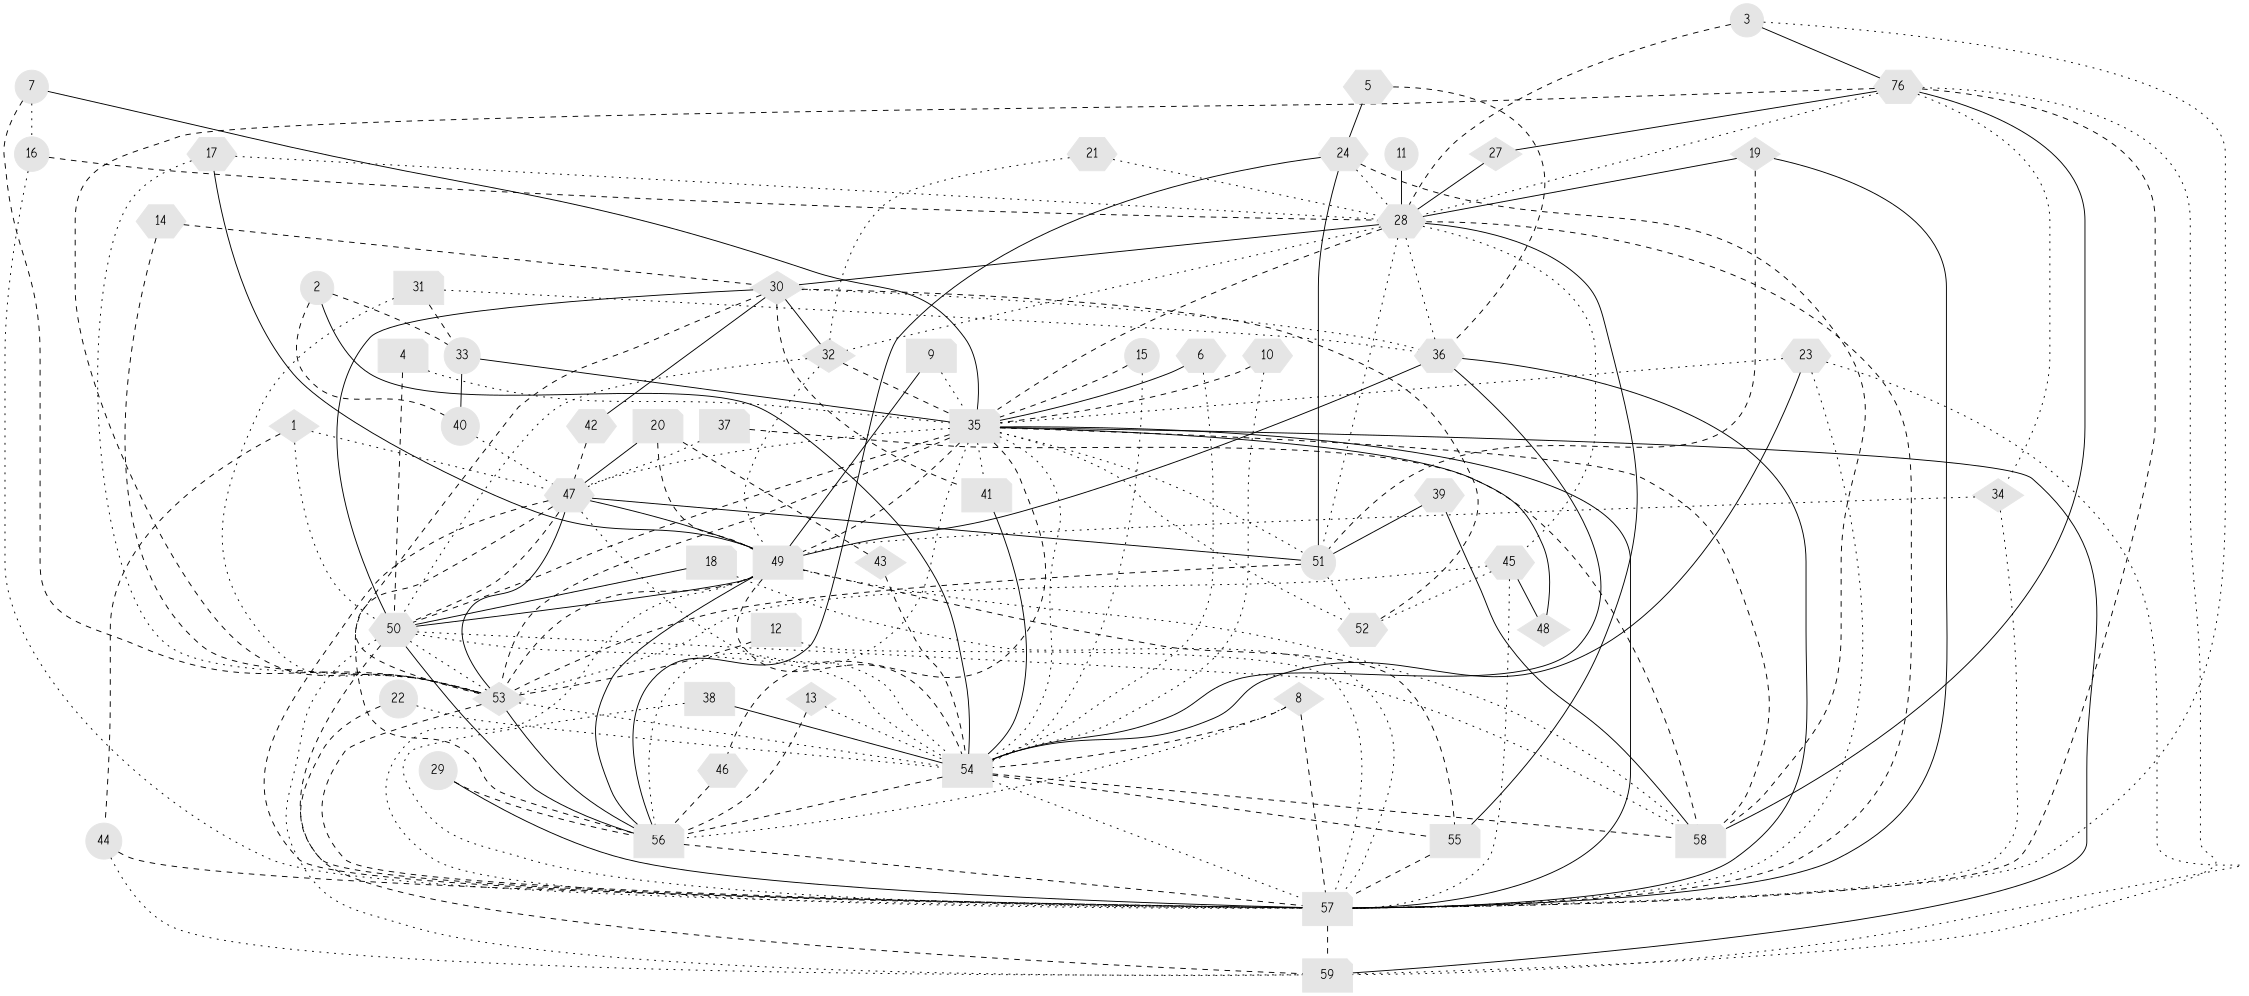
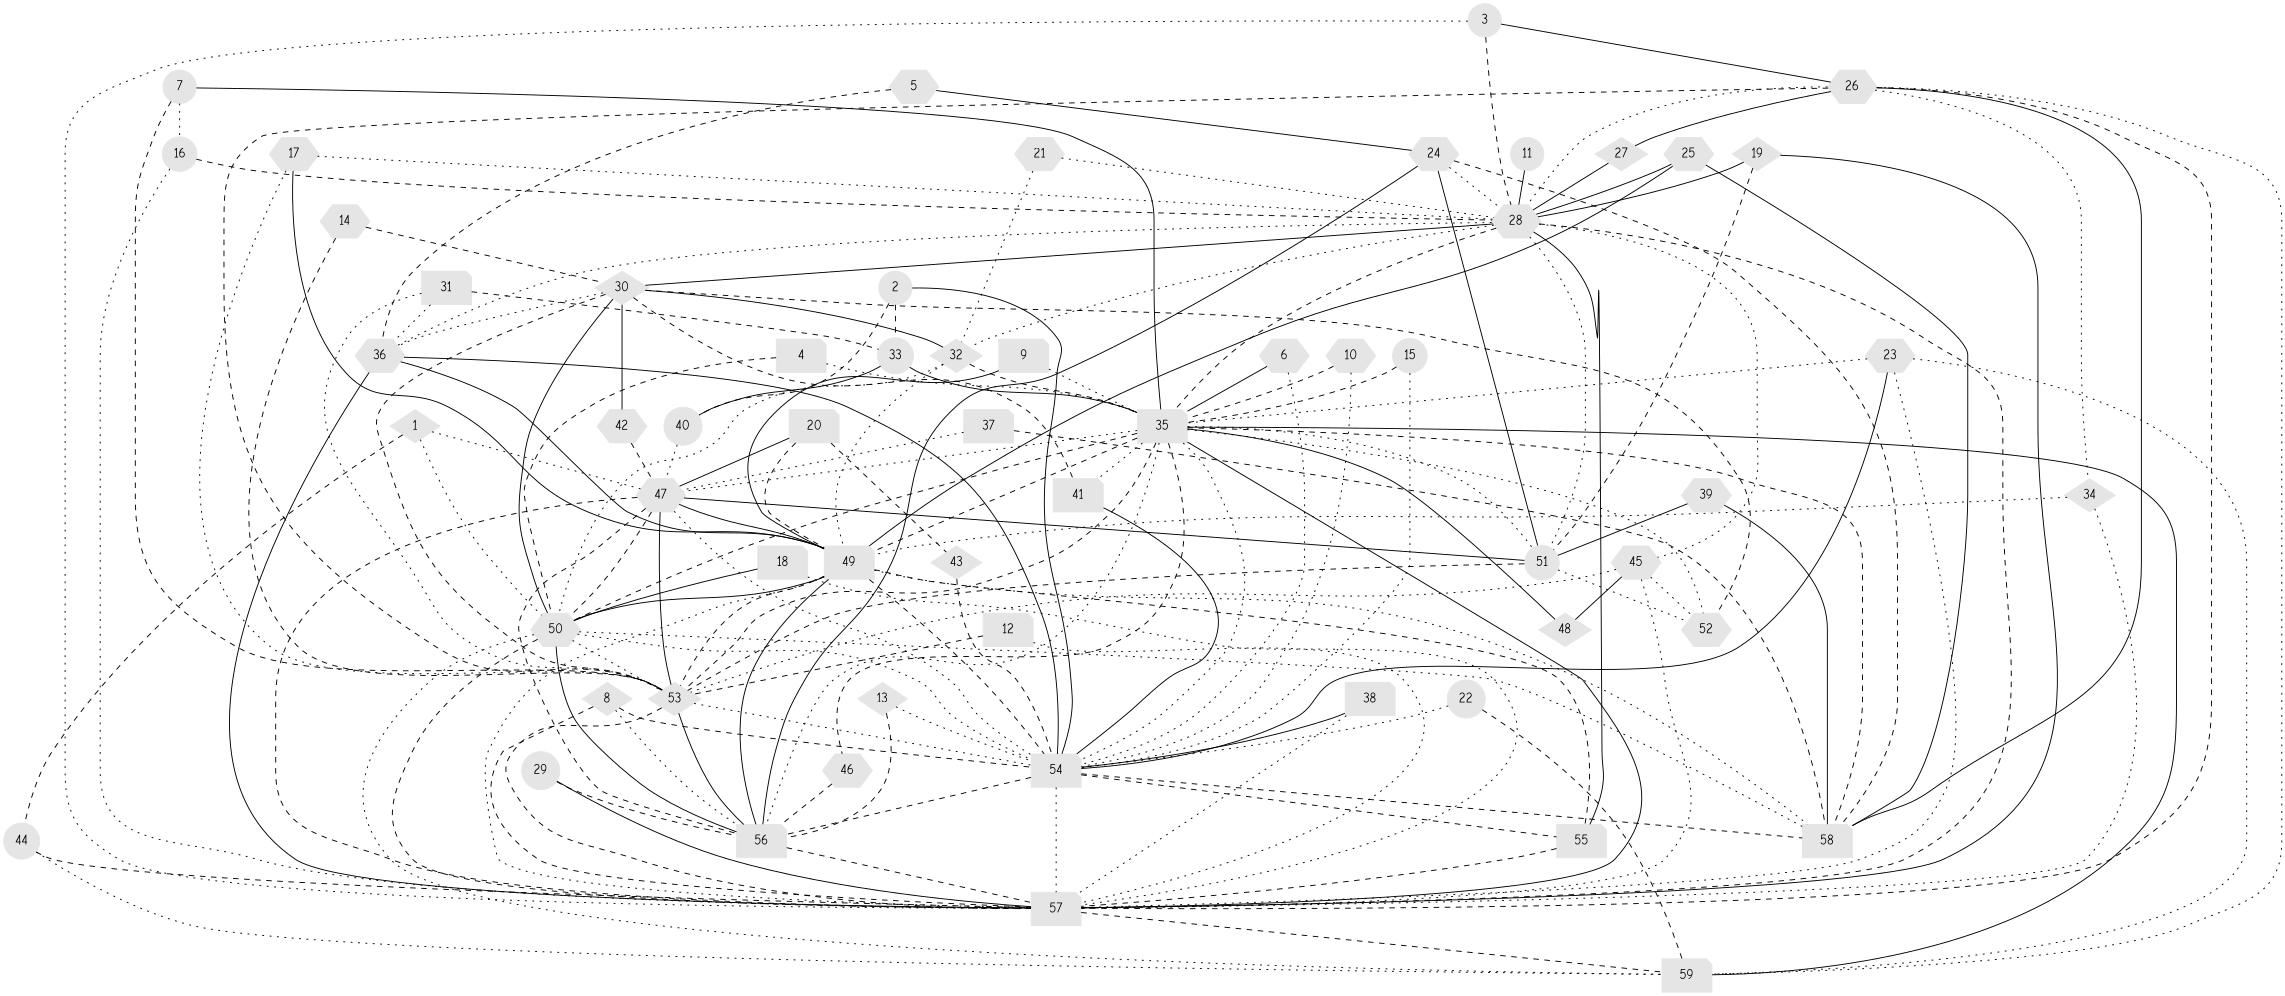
(1898, 87) -> (1852, 87)
none -> (1689, 154)
